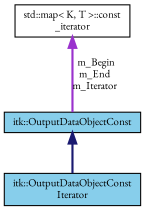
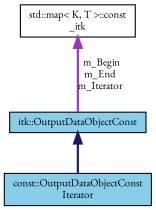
(72, 21) -> (78, 21)
(72, 189) -> (78, 189)
